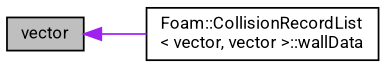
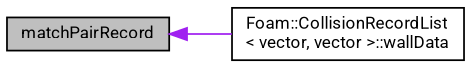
(45, 34) -> (88, 34)
